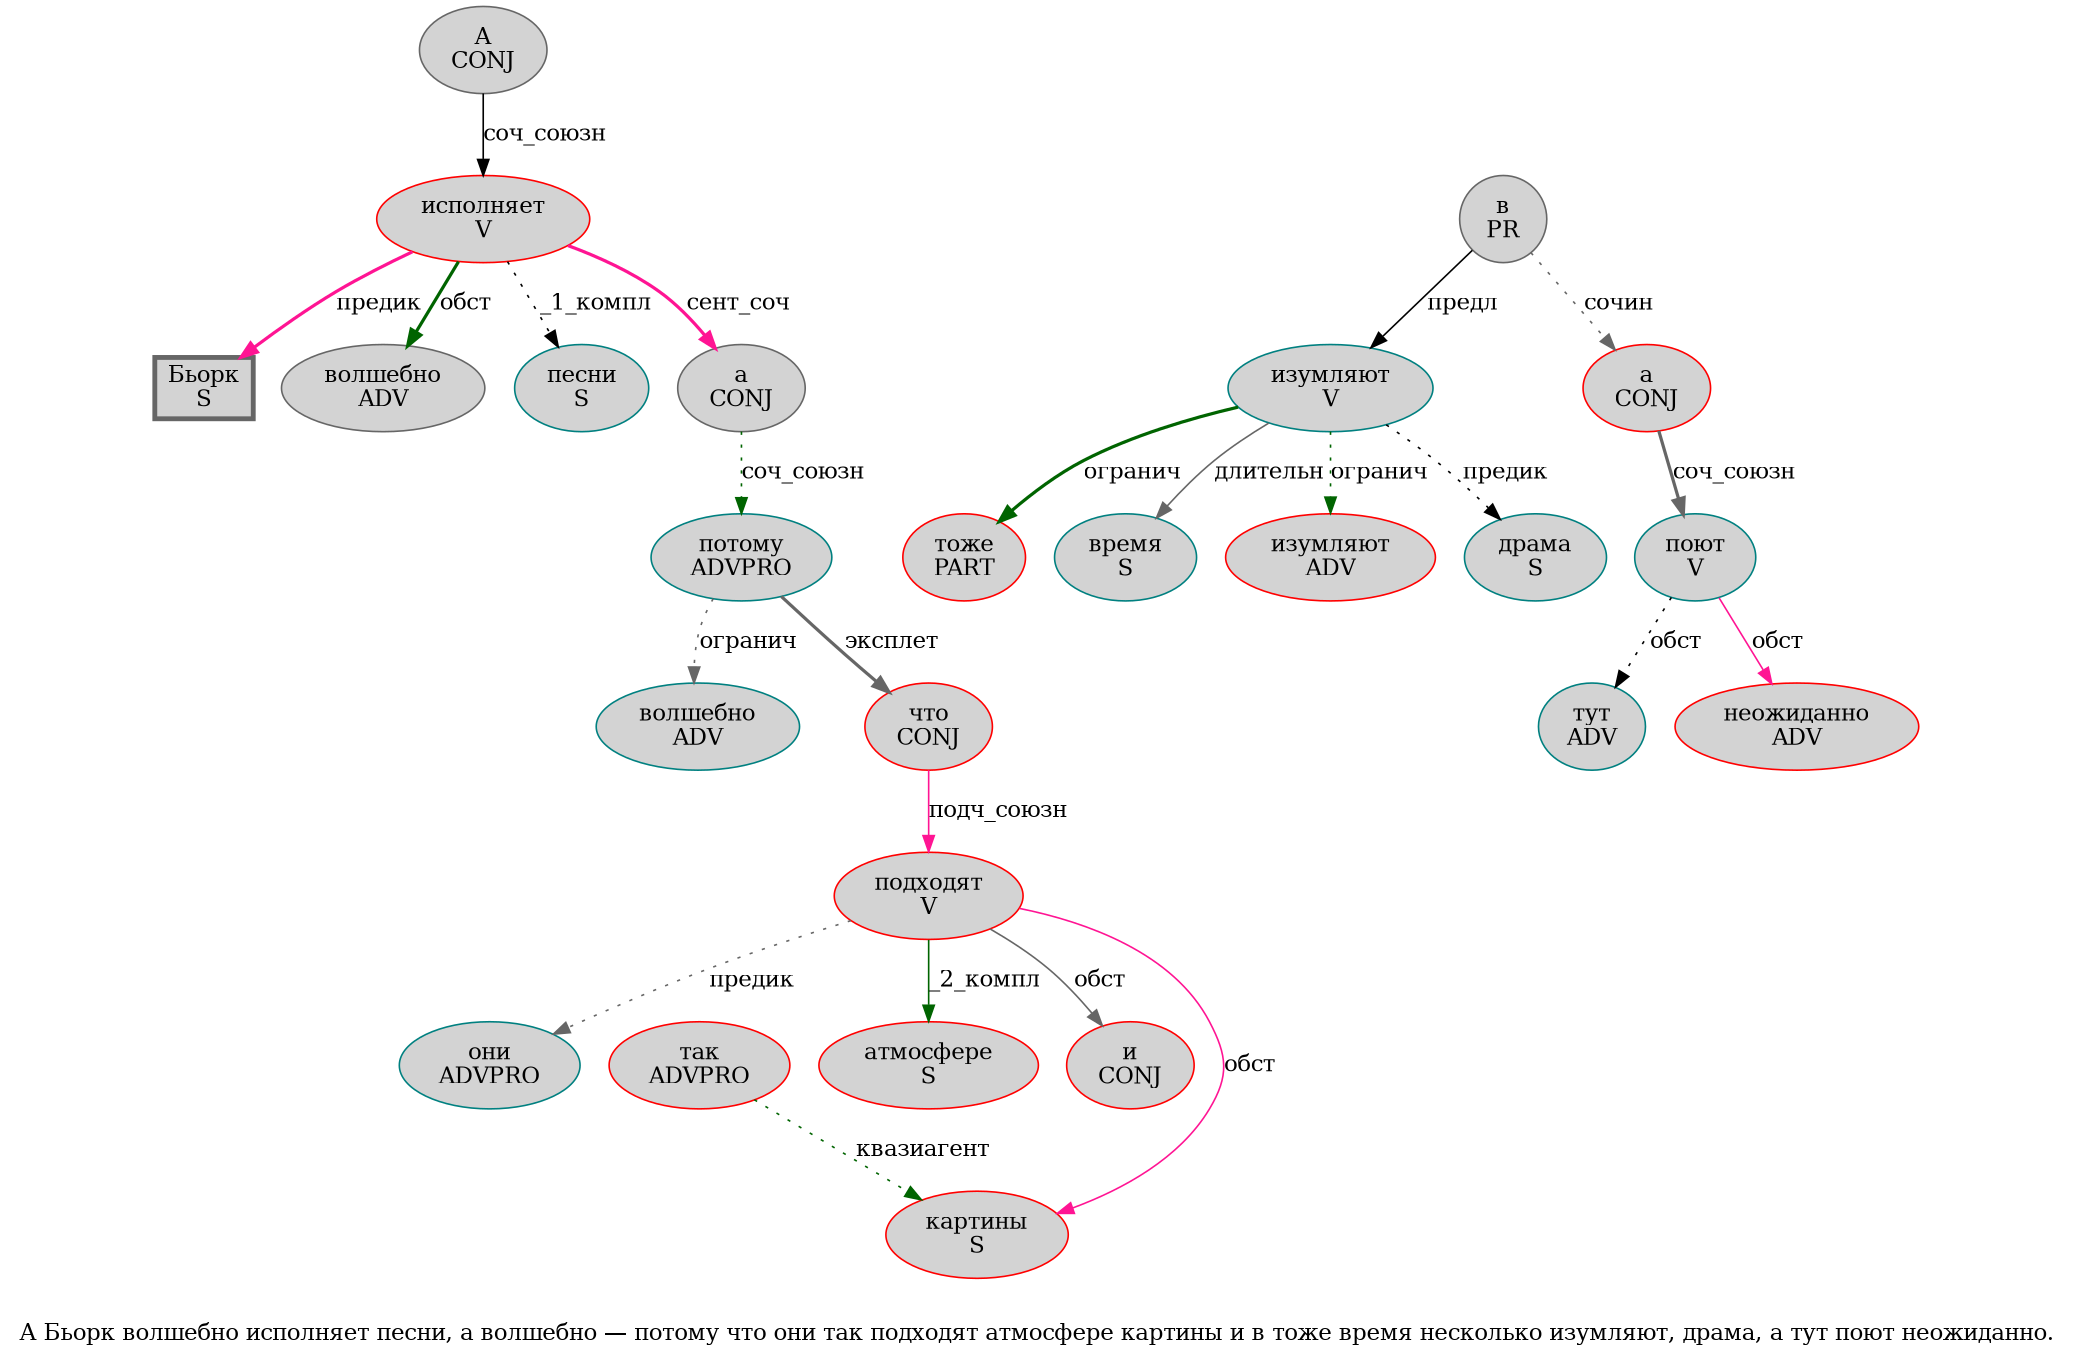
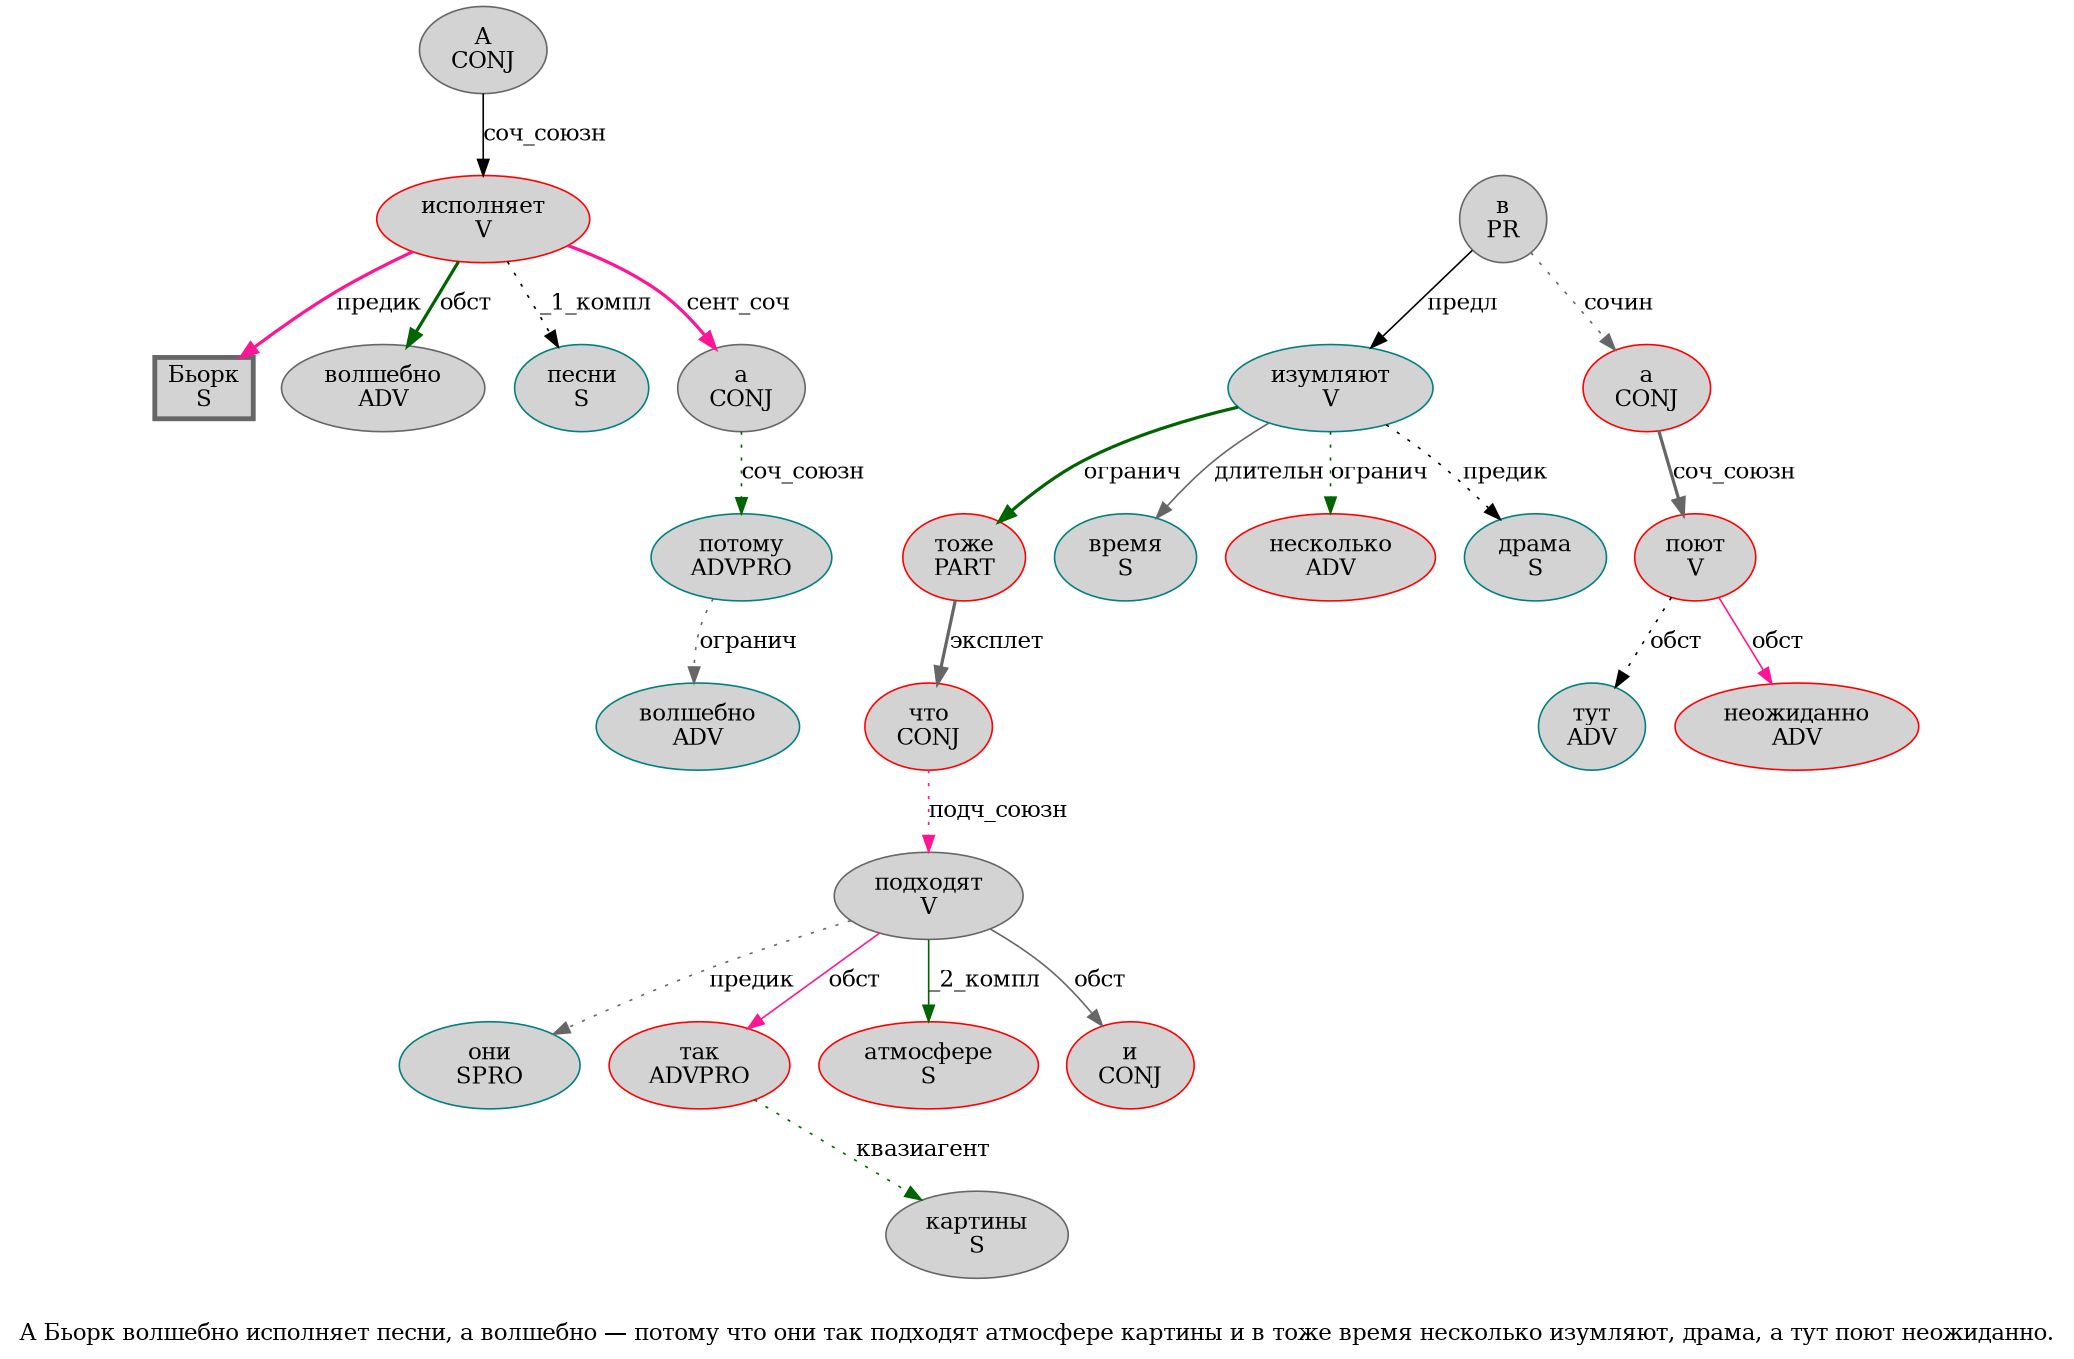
(1331, 557) -> (1331, 557)
(1695, 557) -> (1695, 557)
(828, 639) -> (948, 634)
(929, 803) -> (929, 803)
(929, 896) -> (929, 896)
(1217, 1038) -> (820, 976)
(490, 1065) -> (490, 1065)
(977, 1235) -> (977, 1235)
